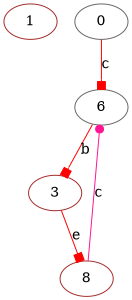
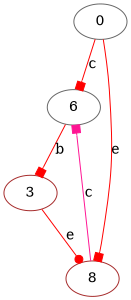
(31, 22) -> none
none -> (112, 146)
(94, 197) -> (84, 198)
(69, 231) -> (59, 233)
